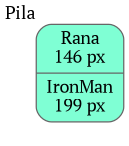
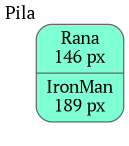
(80, 106) -> (80, 106)
